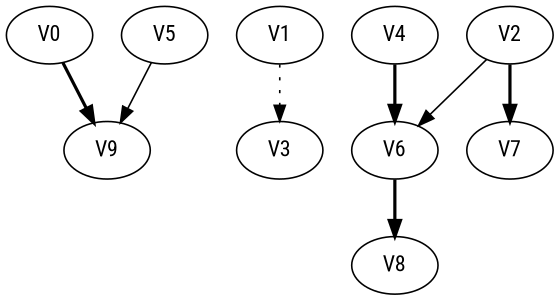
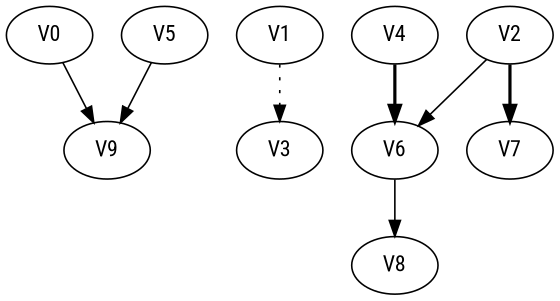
(75, 86) -> (75, 86)
(395, 200) -> (395, 200)
